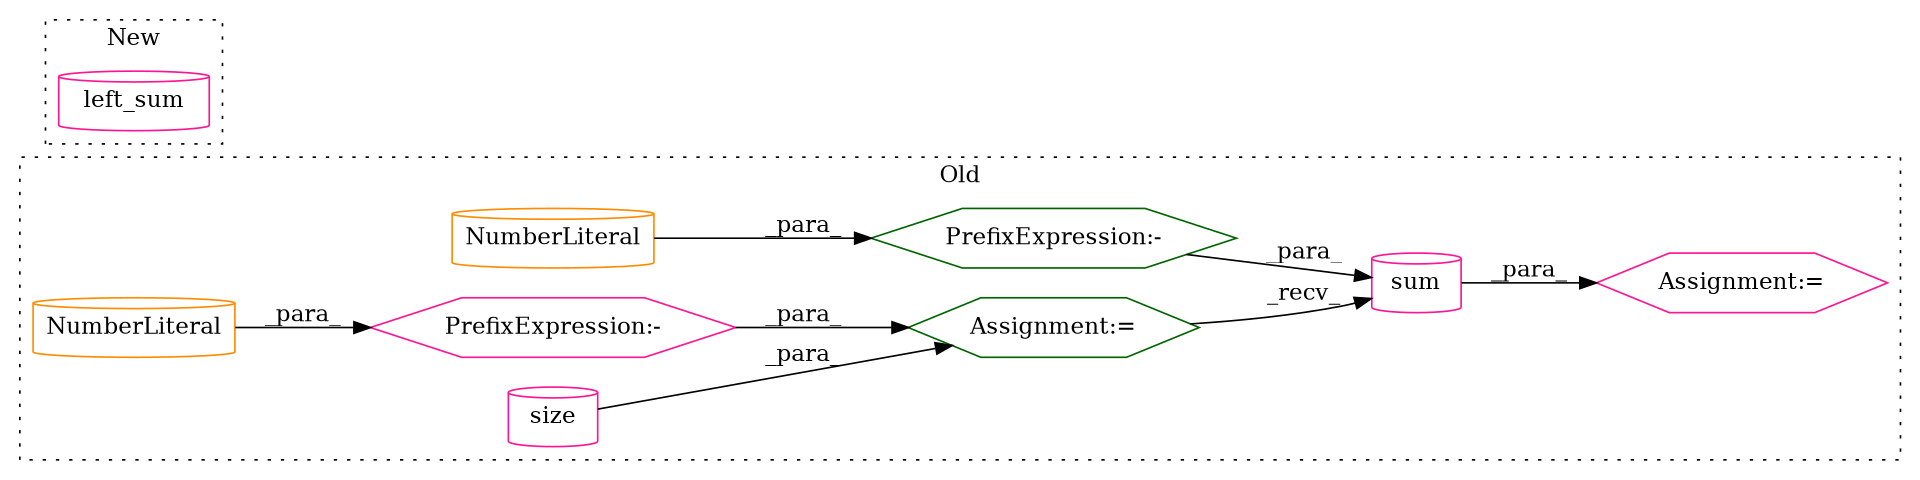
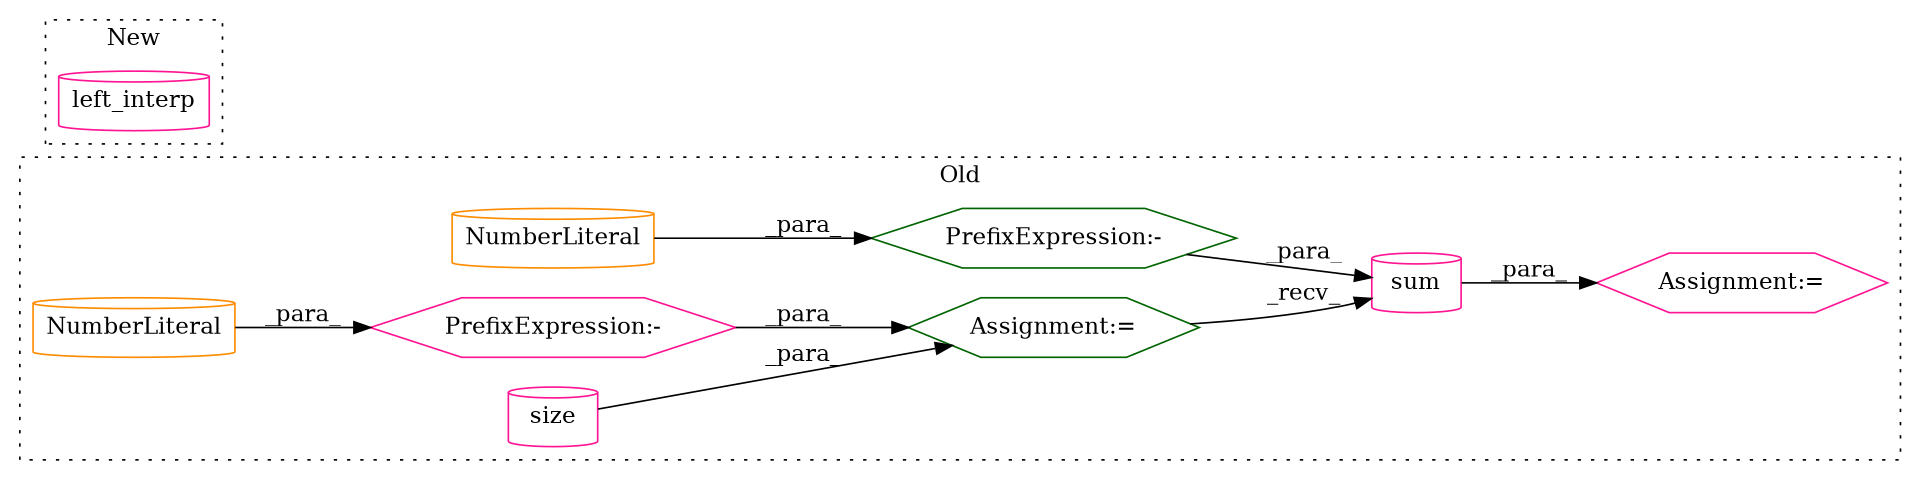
(134, 101) -> (134, 101)
